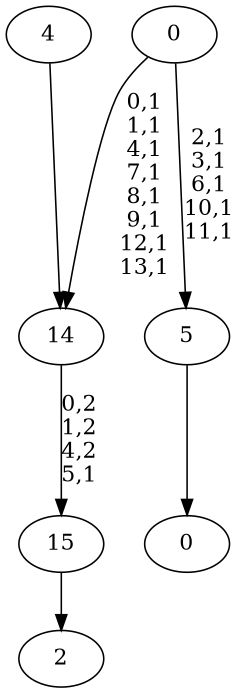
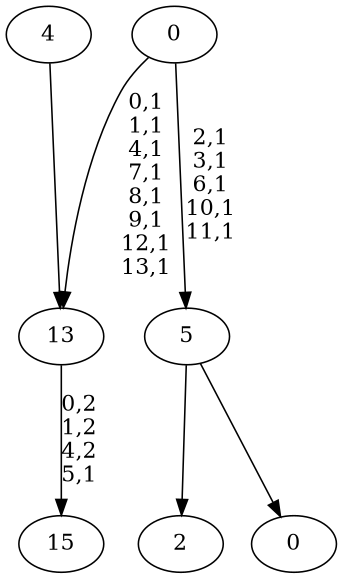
(61, 336) -> (61, 336)
(61, 594) -> (184, 432)
